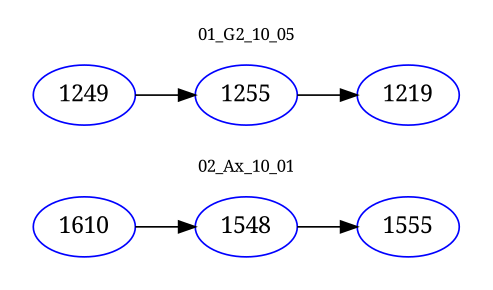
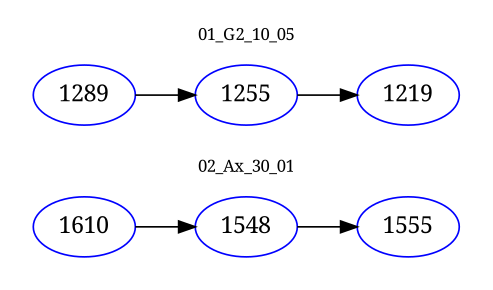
(84, 95) -> (84, 95)
(246, 168) -> (246, 168)
